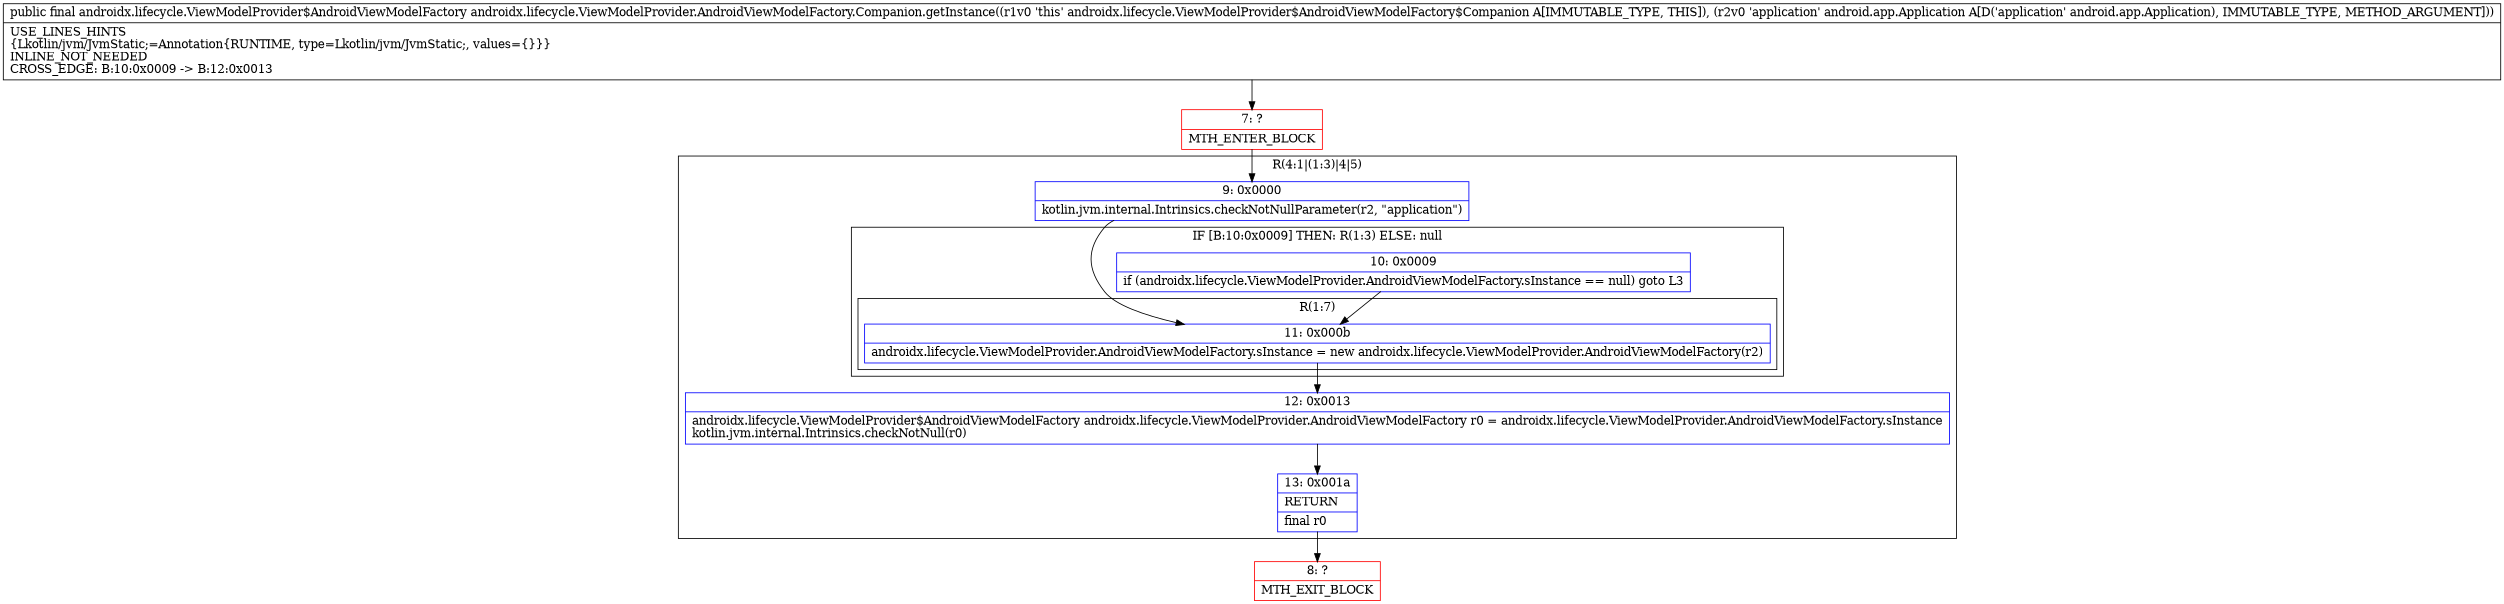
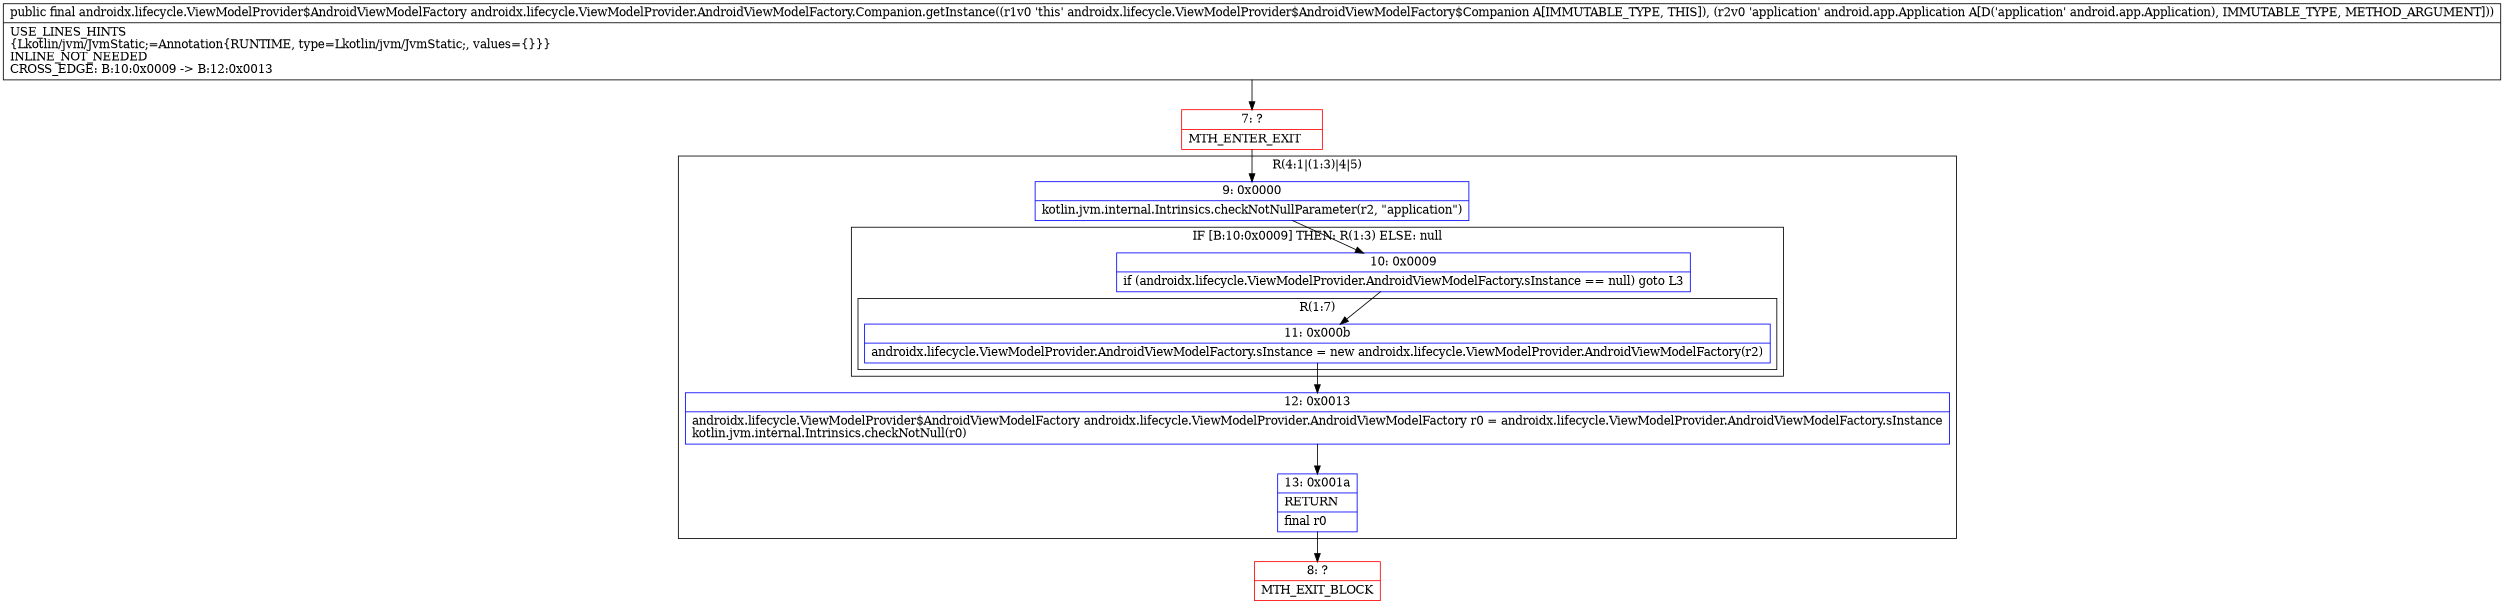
(1252, 139) -> (1245, 139)
(1103, 290) -> (1324, 235)
